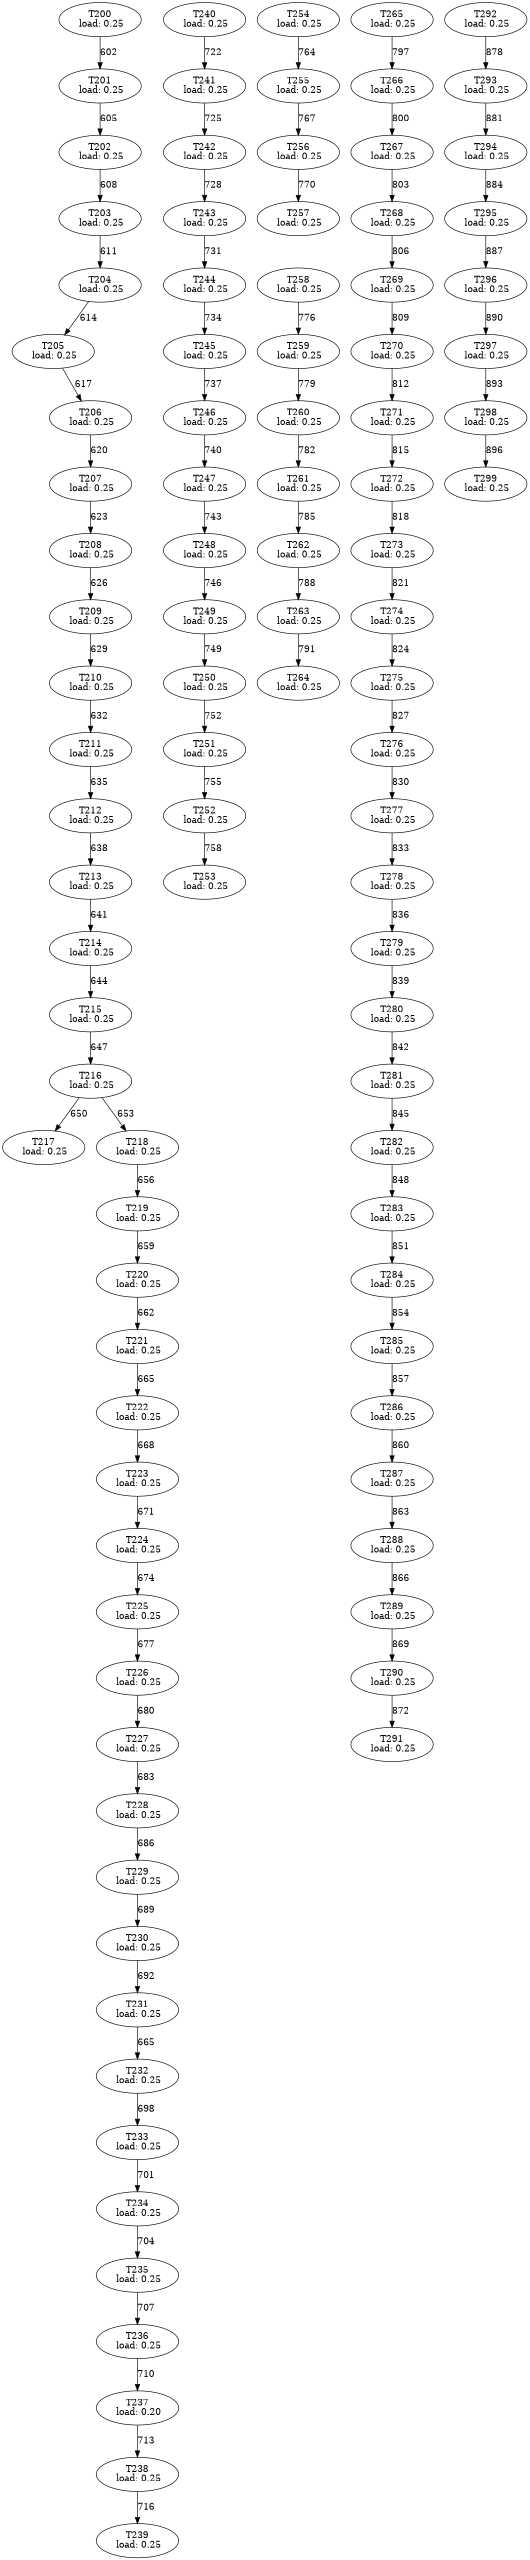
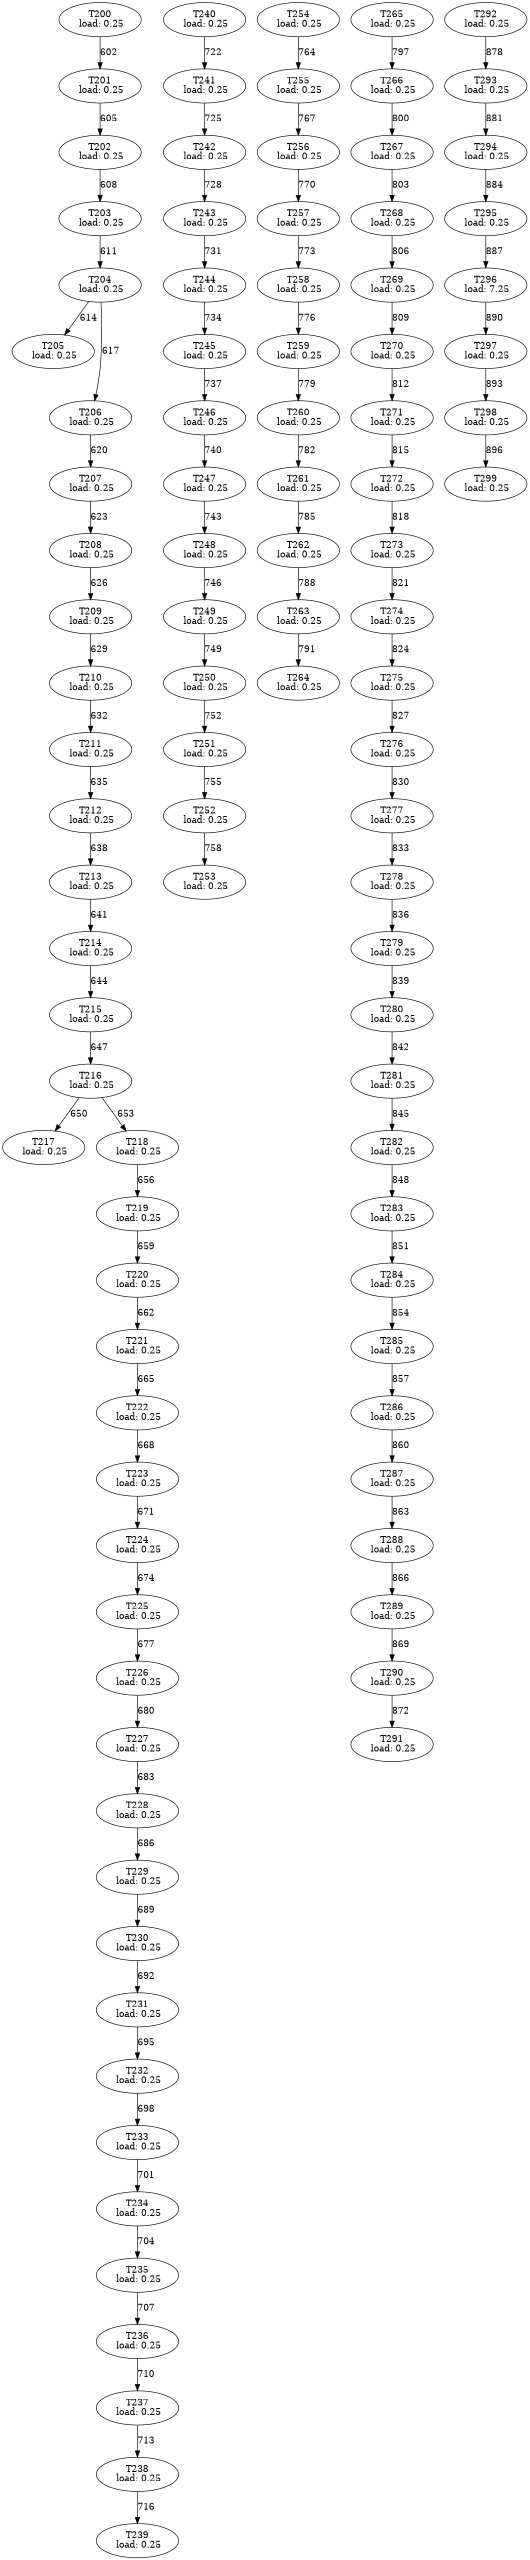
none -> (298, 249)
(486, 285) -> (486, 285)
(70, 382) -> (101, 349)
(146, 2043) -> (146, 2043)
(137, 2408) -> (137, 2408)
